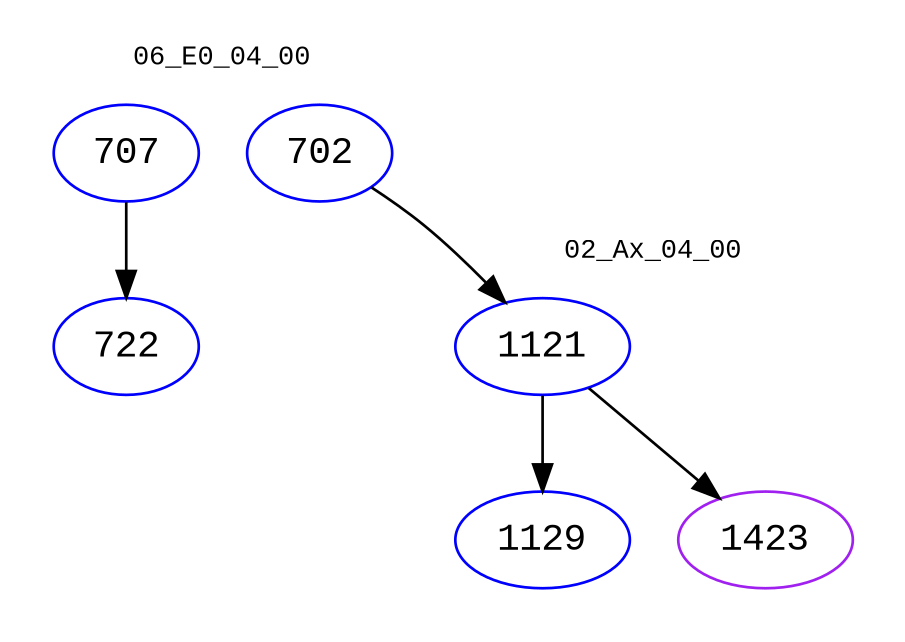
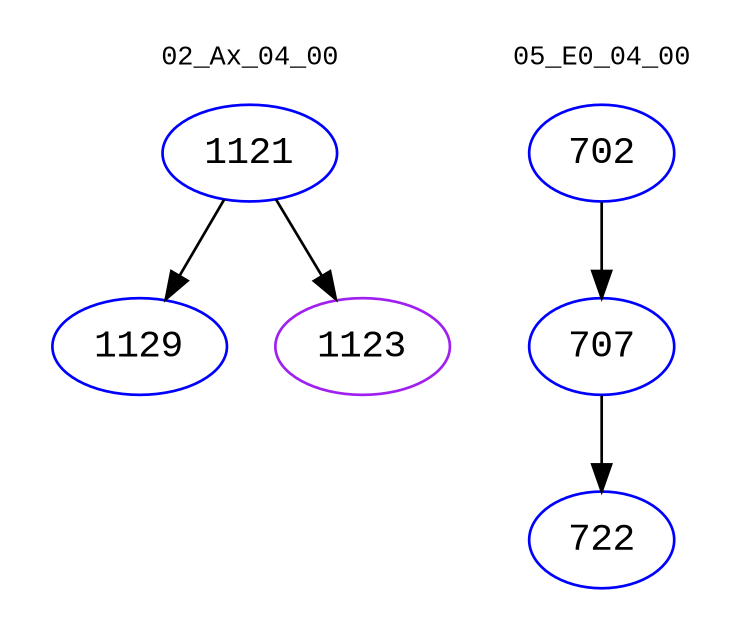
(223, 58) -> (603, 58)
(454, 251) -> (602, 237)
(766, 540) -> (363, 347)
